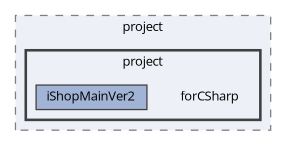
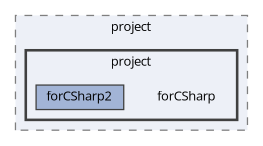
(92, 97) -> (80, 97)
